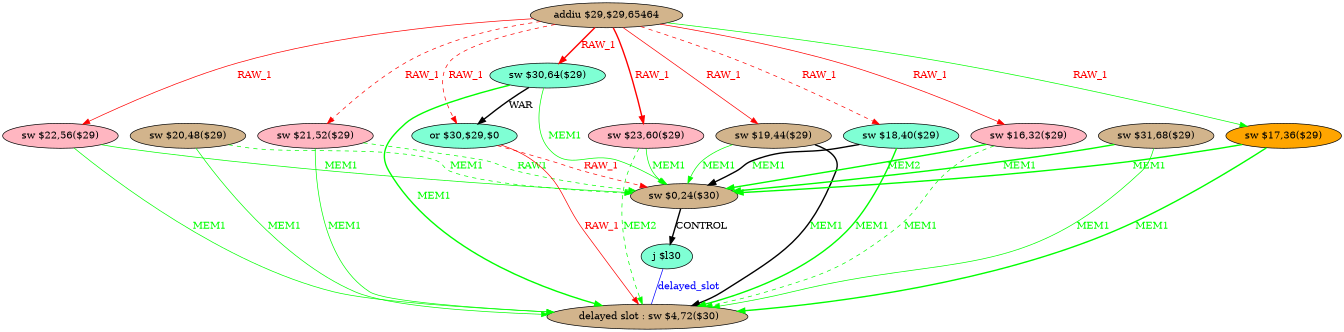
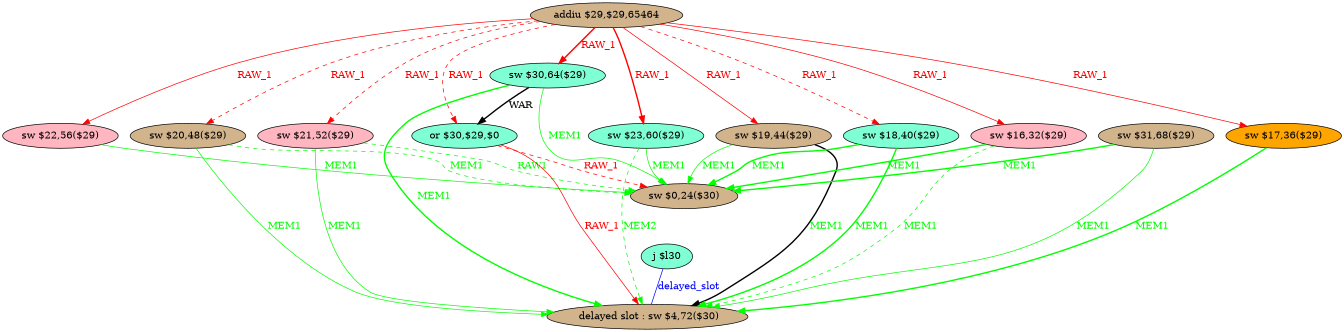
none -> (369, 51)
(956, 64) -> (956, 64)
(646, 136) -> (646, 136)
(784, 153) -> (784, 153)
(904, 166) -> (904, 166)
(993, 175) -> none
(676, 223) -> none
(293, 279) -> none
